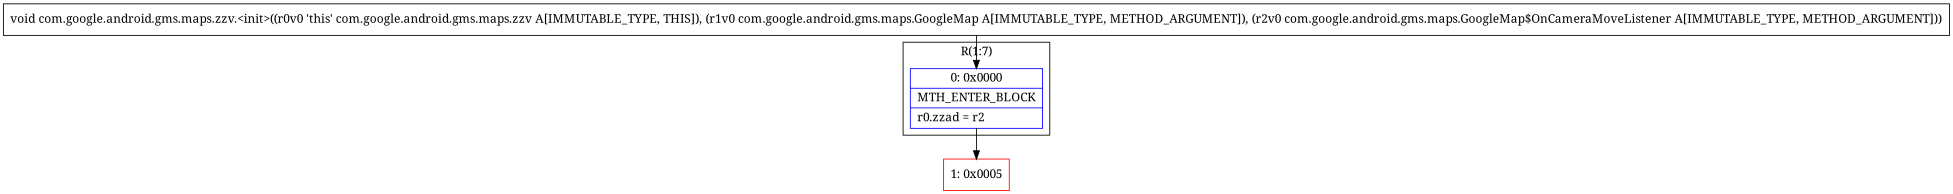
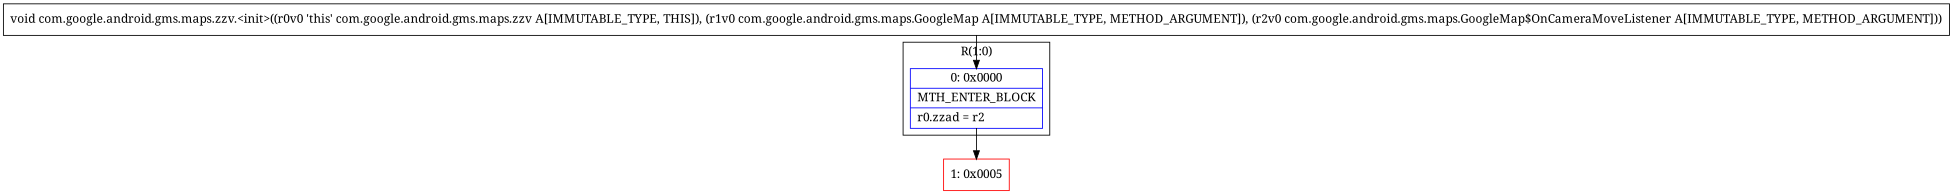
(976, 52) -> (976, 52)
